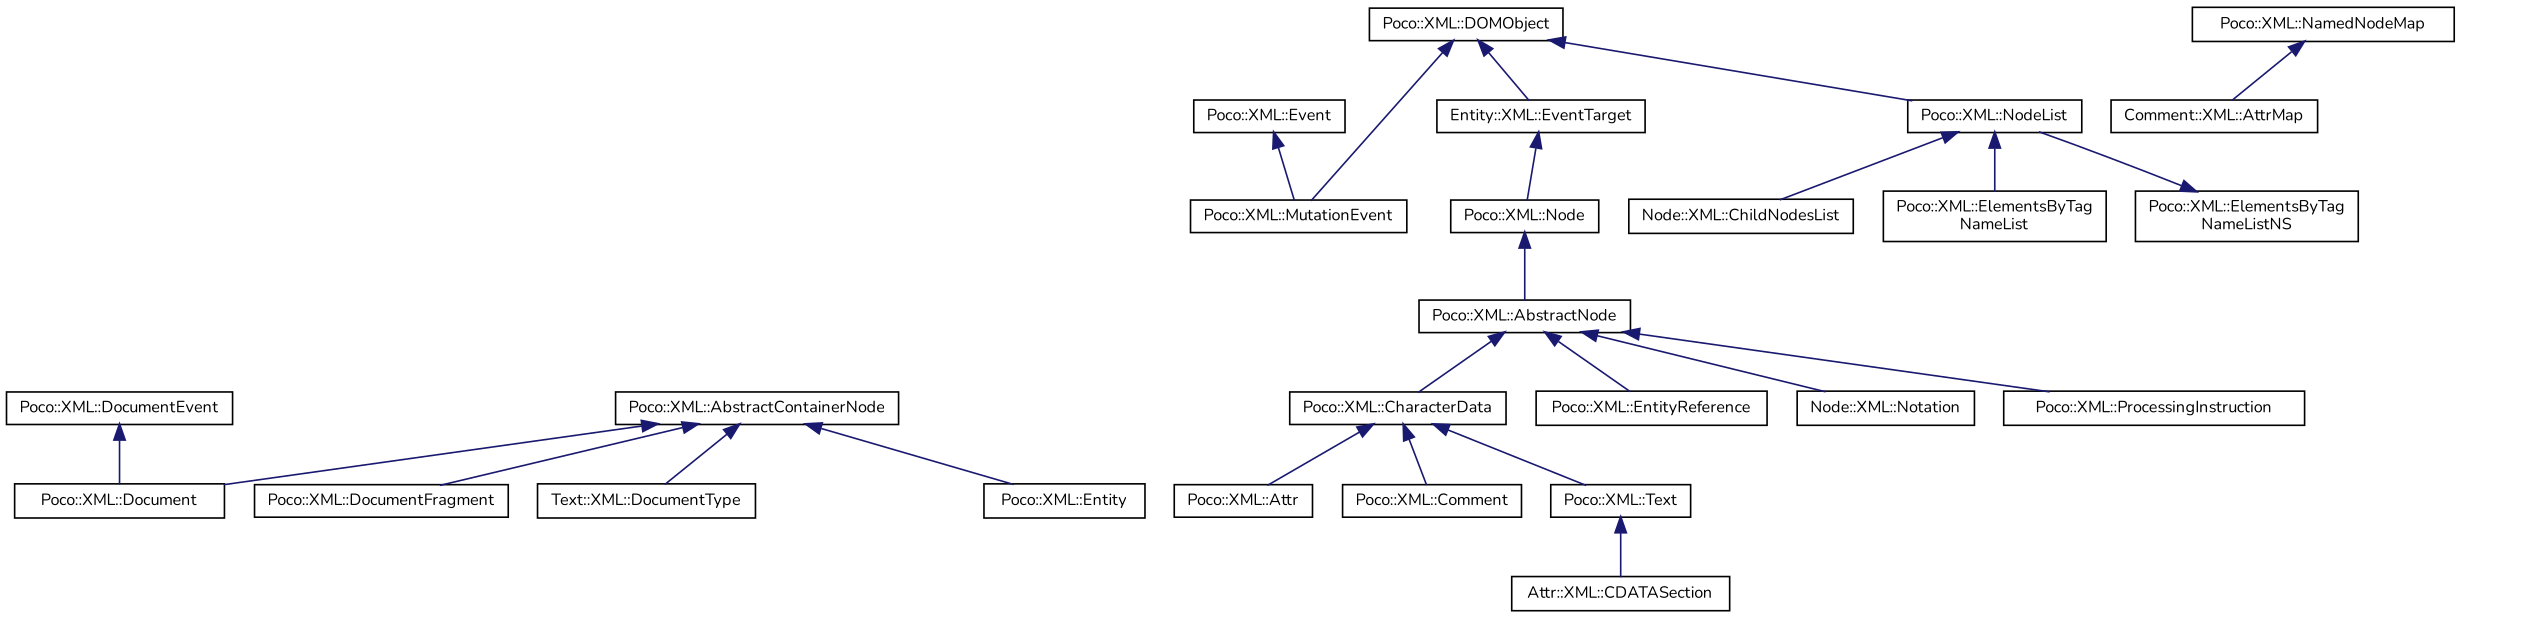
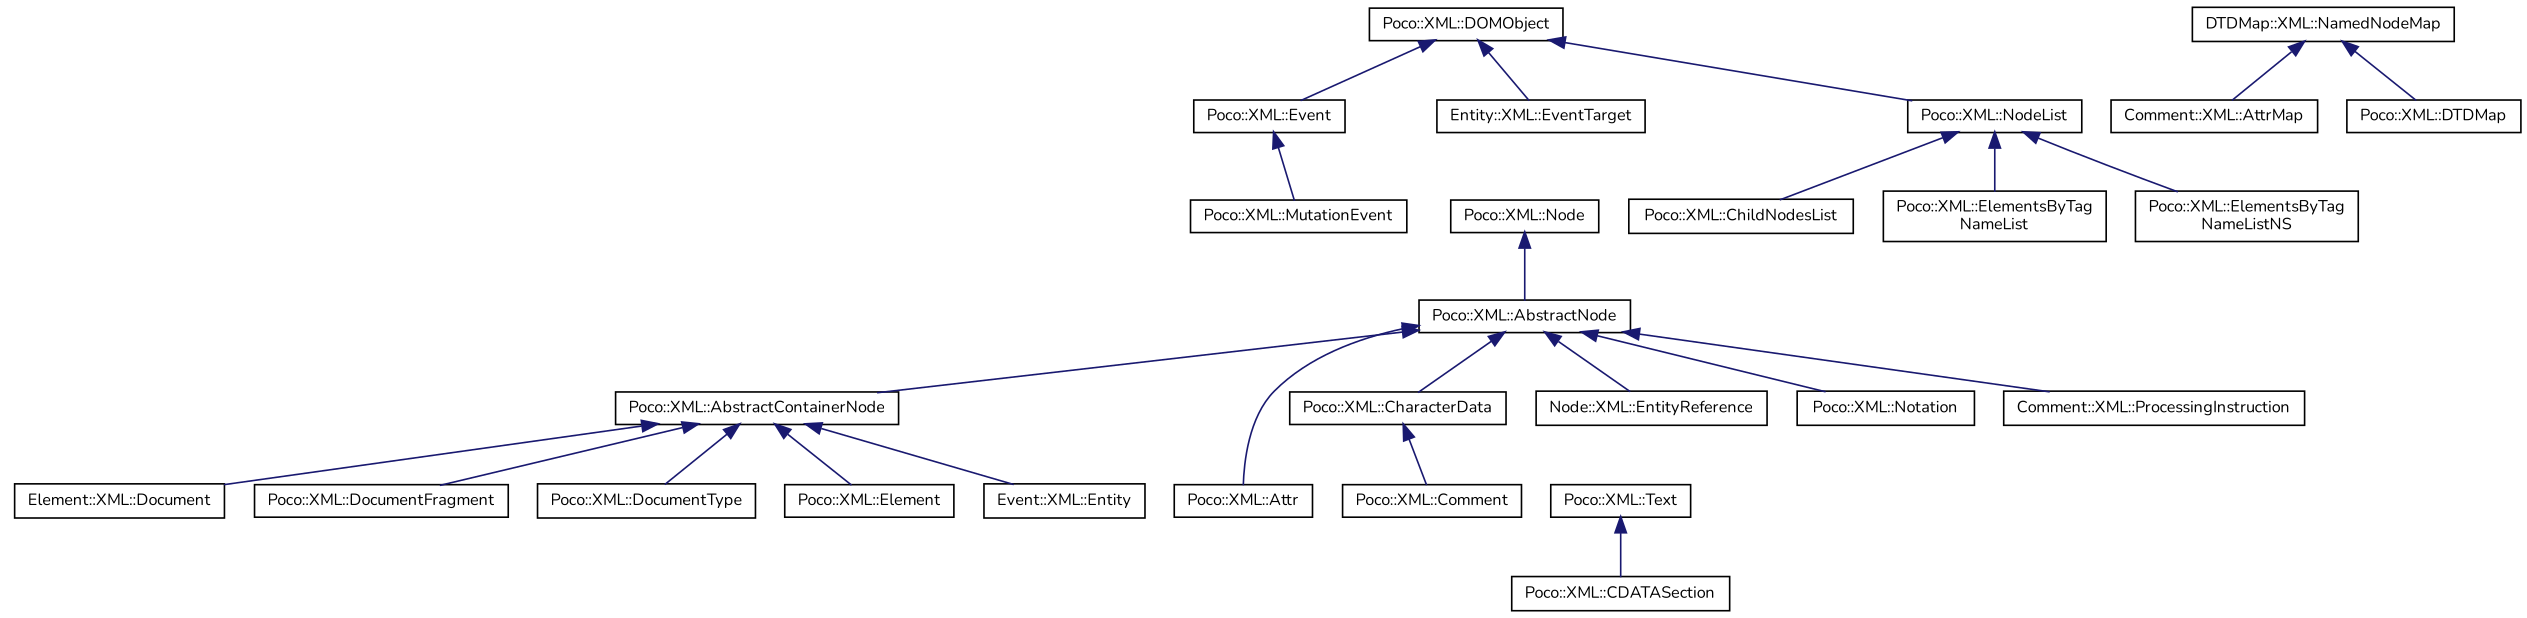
(2323, 24) -> (2323, 24)
none -> (2434, 116)
(1377, 127) -> (1361, 74)
(2110, 158) -> (2108, 166)
(1531, 175) -> none
(1741, 216) -> (1741, 216)
none -> (1140, 362)
(120, 408) -> none
(1652, 408) -> (1652, 408)
(1886, 408) -> (1886, 408)
(2154, 408) -> (2154, 408)
(1517, 458) -> none
(1314, 459) -> (1291, 377)
(120, 501) -> (120, 501)
(646, 501) -> (646, 501)
none -> (869, 501)
(1064, 501) -> (1064, 501)
(1621, 594) -> (1621, 594)
